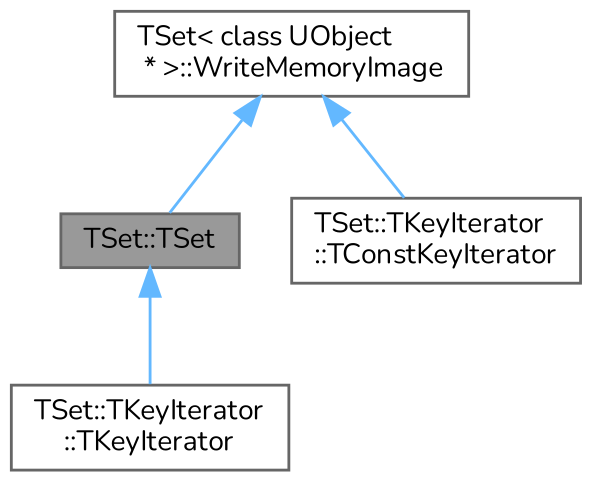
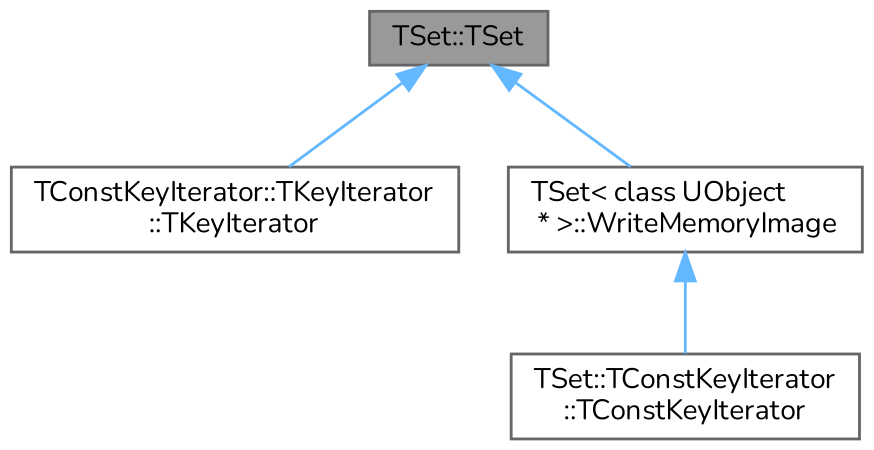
(206, 166) -> (573, 125)
(436, 241) -> (685, 396)
(150, 428) -> (235, 210)
